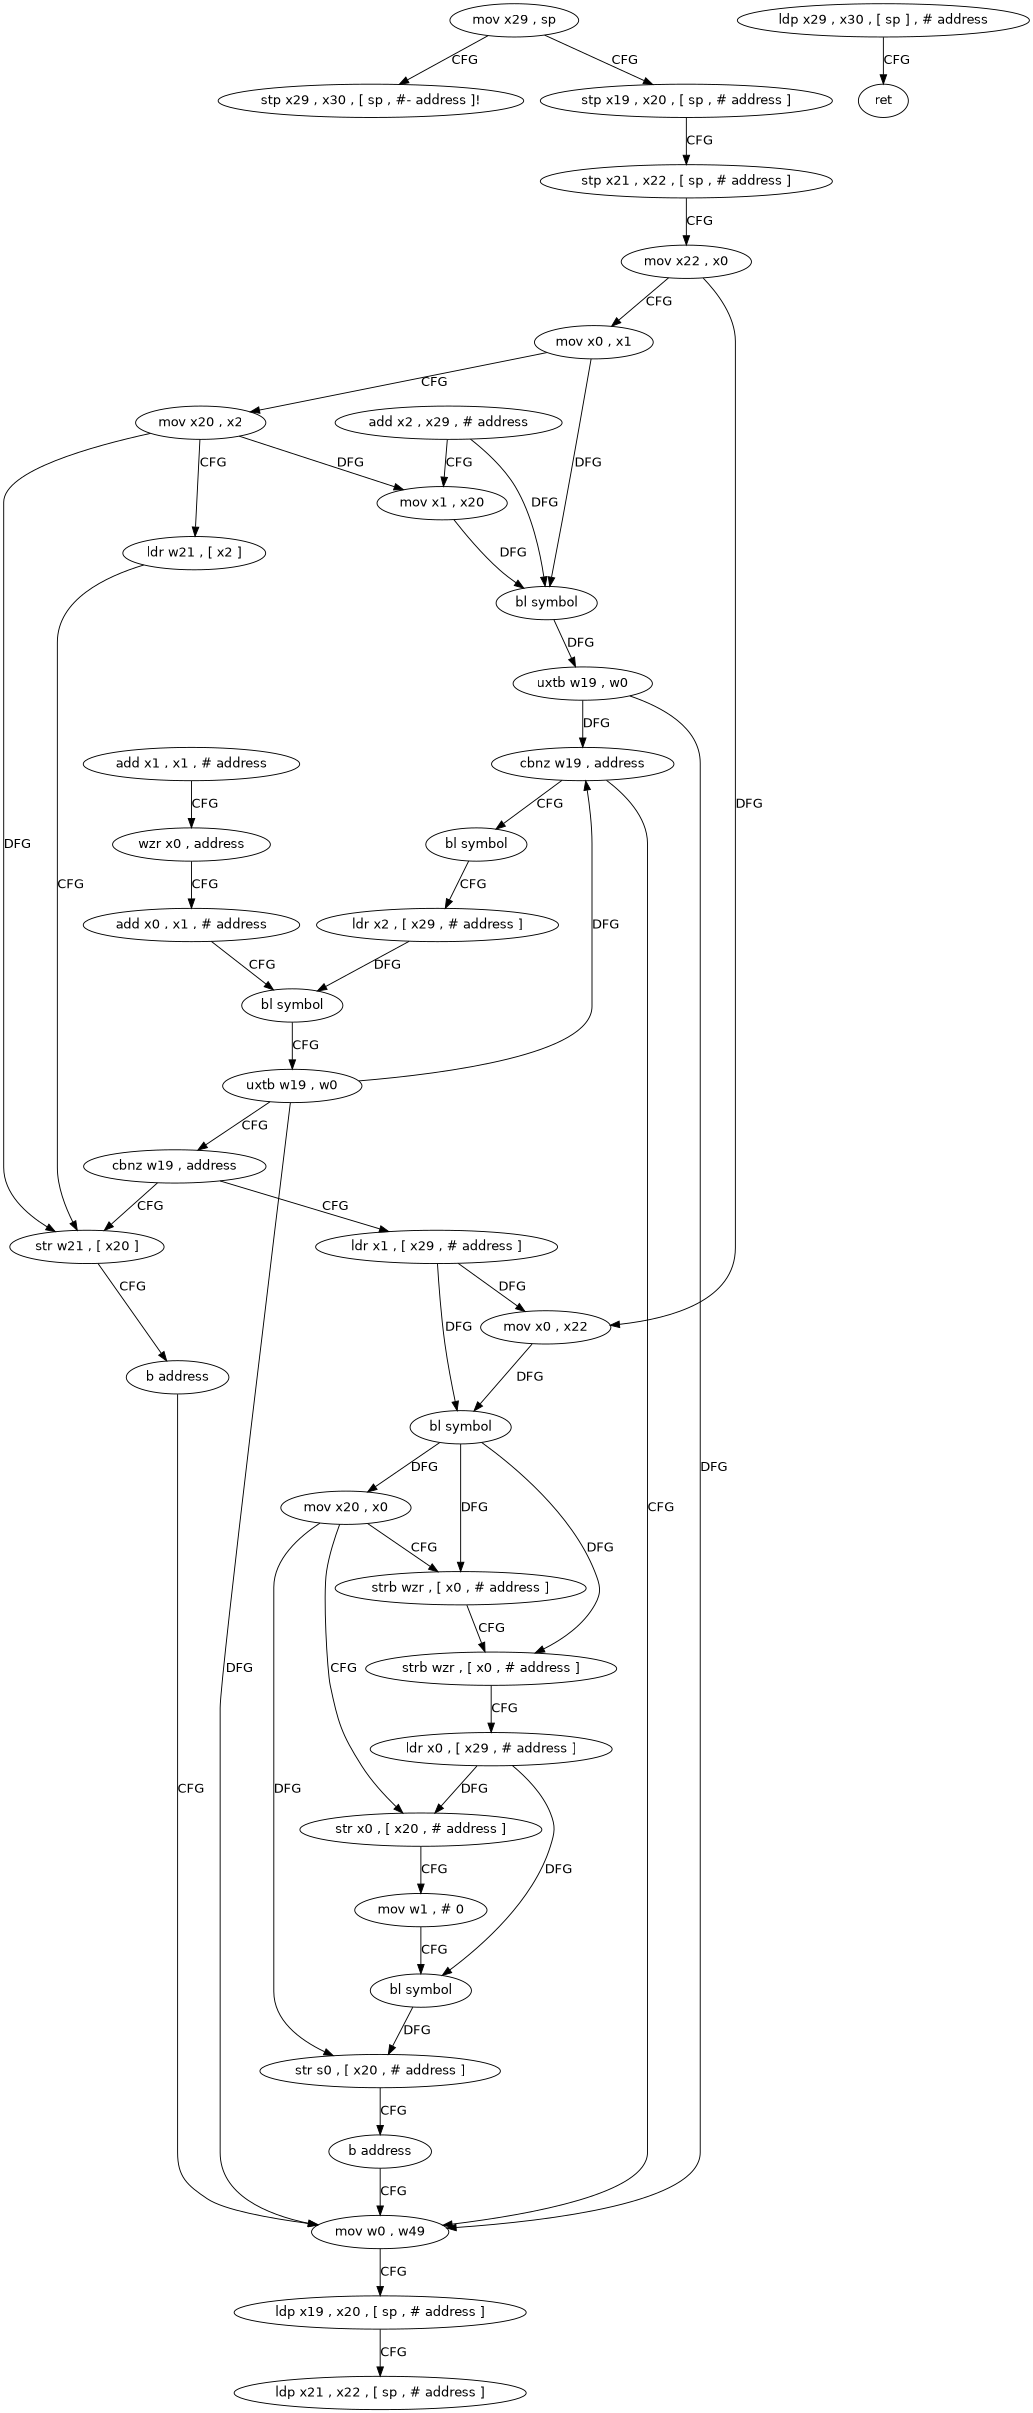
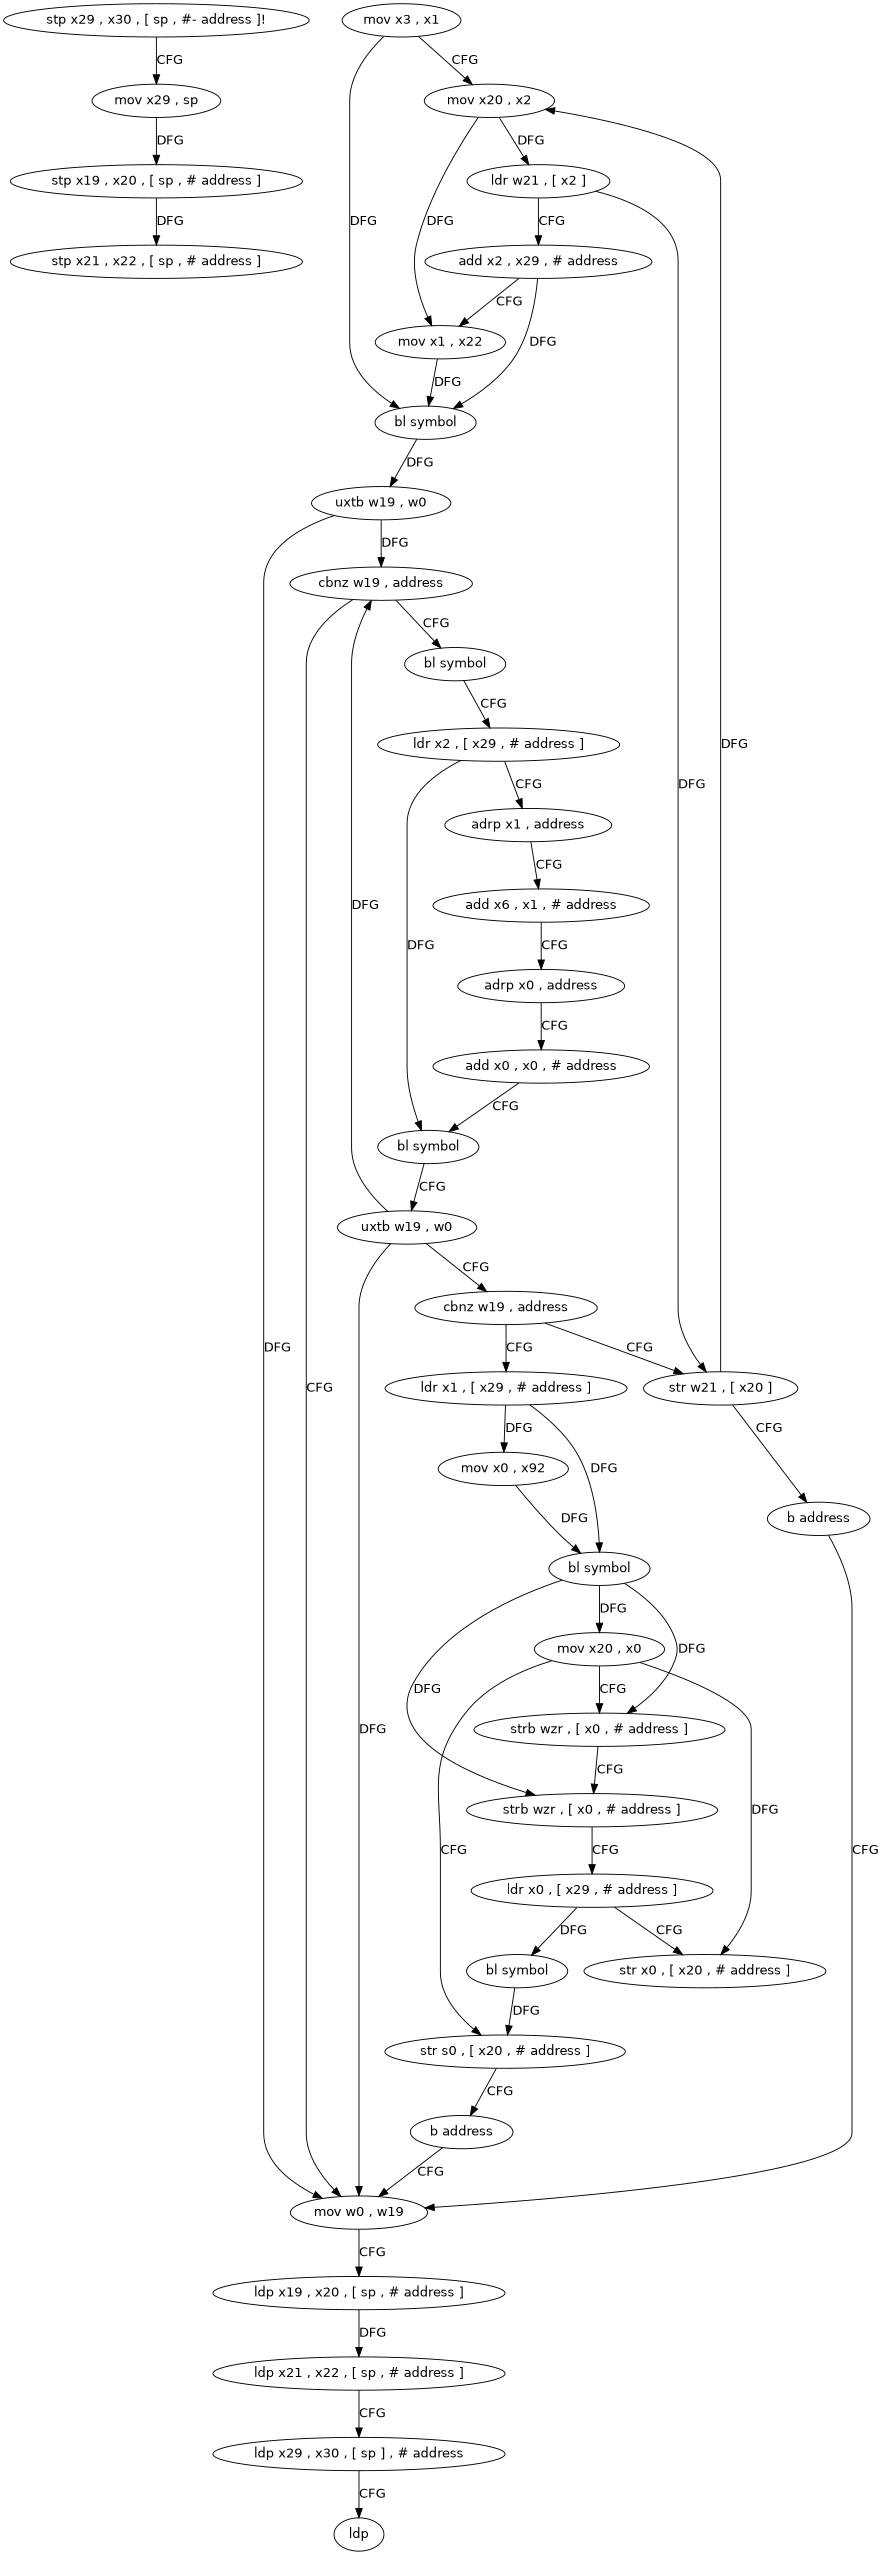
(448, 58) -> (156, 56)
(625, 61) -> (170, 141)
(883, 101) -> (359, 2534)
(700, 141) -> (170, 222)
none -> (538, 217)
(686, 262) -> none
(594, 342) -> (402, 20)
(213, 463) -> (531, 141)
(442, 503) -> (440, 342)
(191, 764) -> (541, 906)
(4, 789) -> (721, 682)
none -> (528, 825)
(191, 845) -> (541, 986)
(71, 885) -> (692, 785)
(191, 925) -> (541, 1067)
(546, 1327) -> (503, 1469)
(344, 1669) -> (765, 1810)
(288, 1789) -> (454, 1850)
(475, 1789) -> (669, 1931)
(421, 1910) -> none
(380, 2232) -> (359, 2213)
(394, 2353) -> (373, 2333)
none -> (359, 2409)
